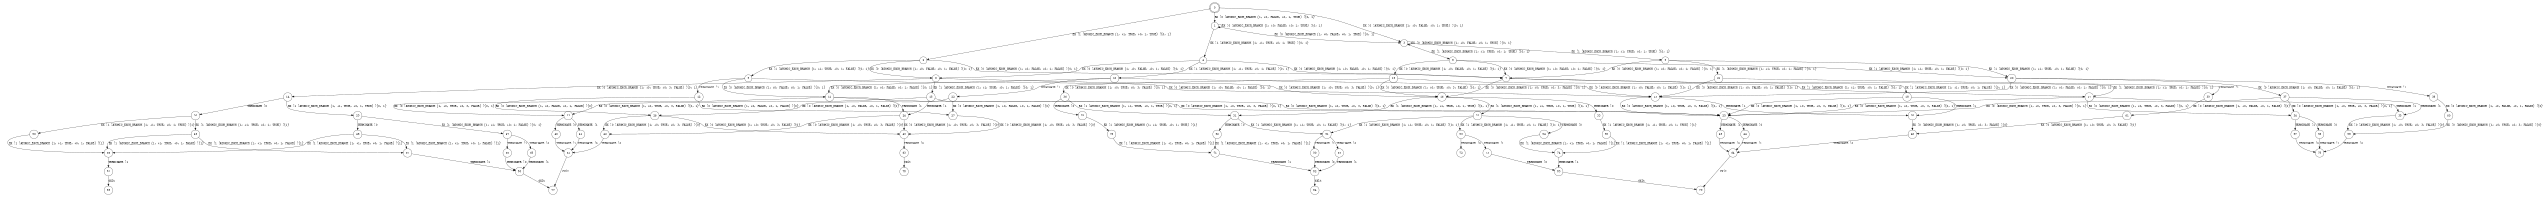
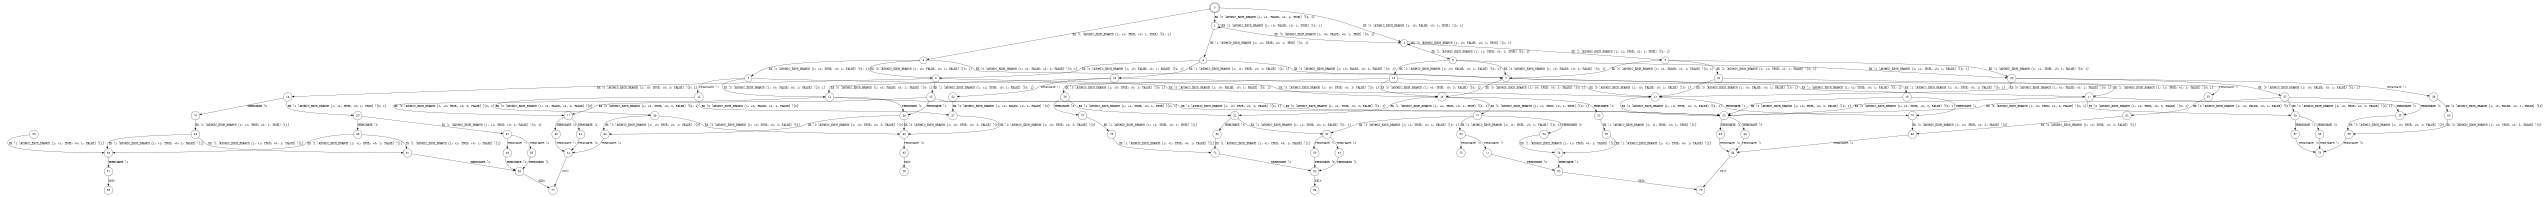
(805, 104) -> none
(115, 122) -> none
